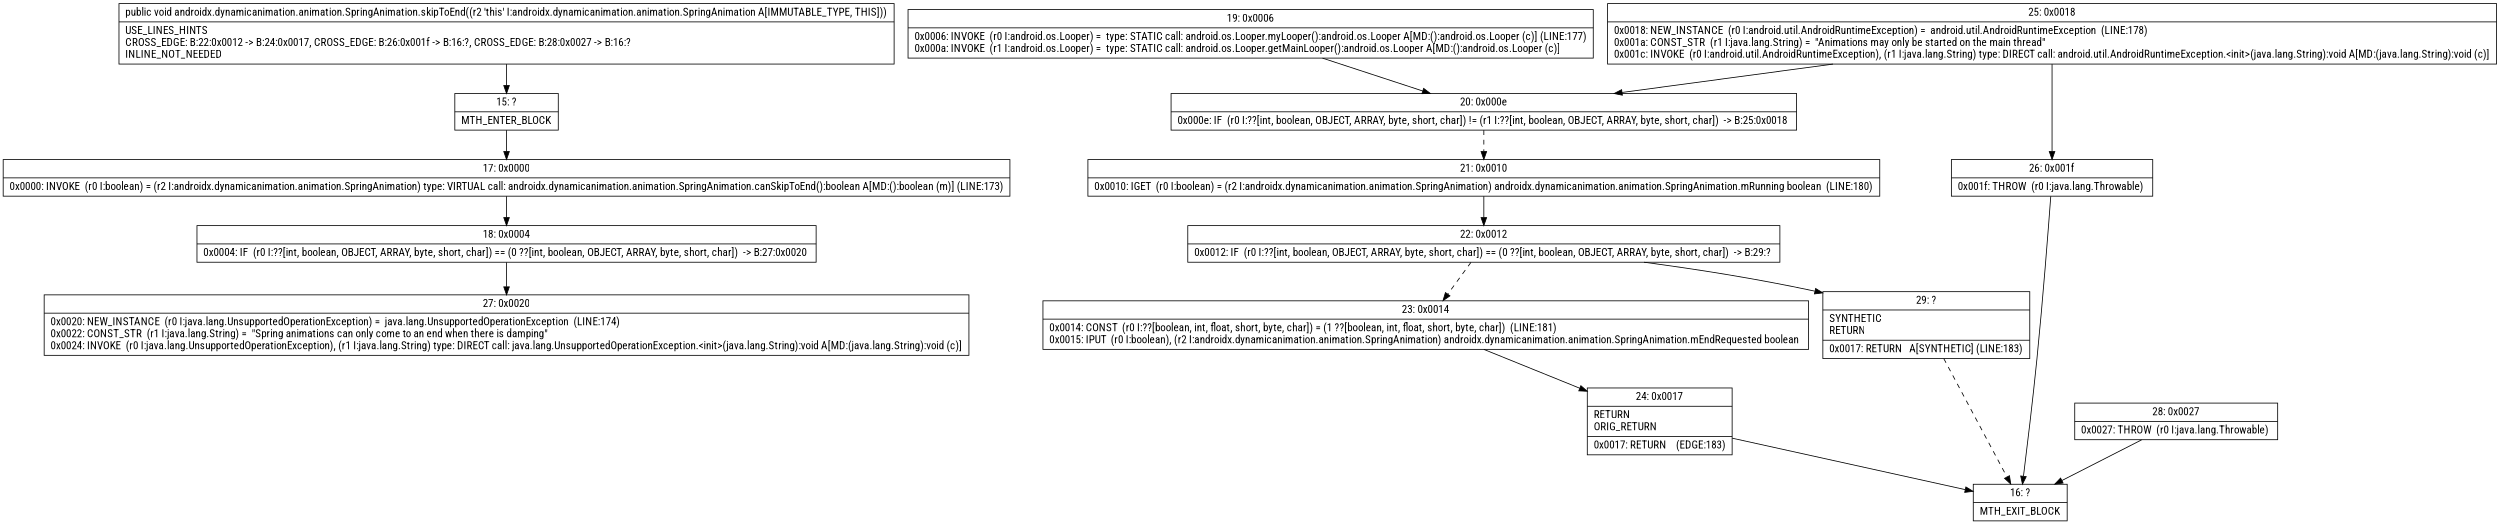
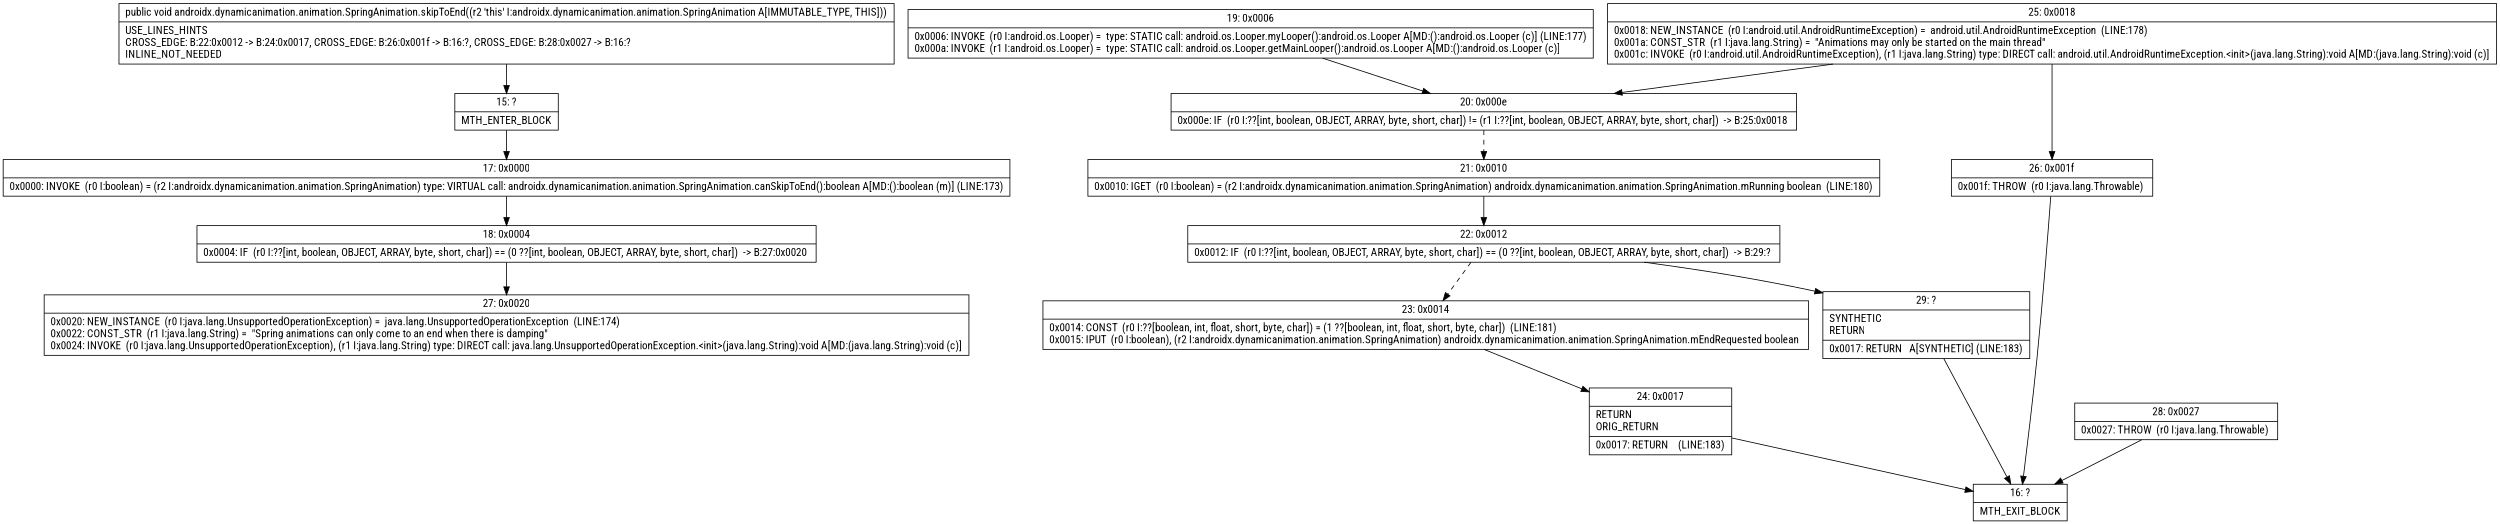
(1975, 418) -> (1975, 418)
(1660, 445) -> (1661, 445)
